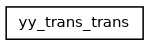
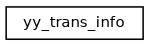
(75, 23) -> (75, 23)
